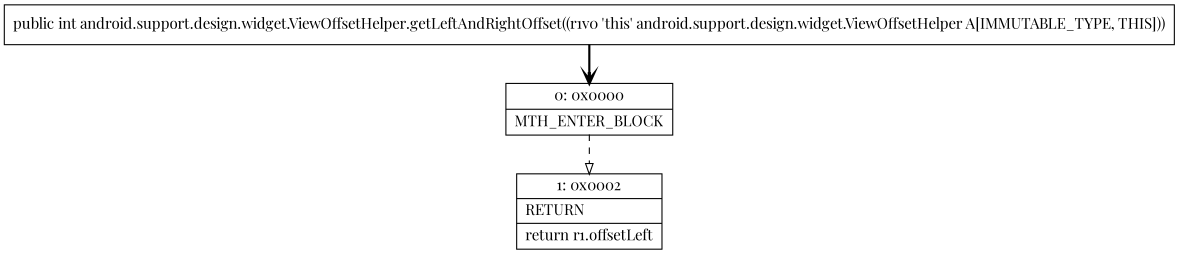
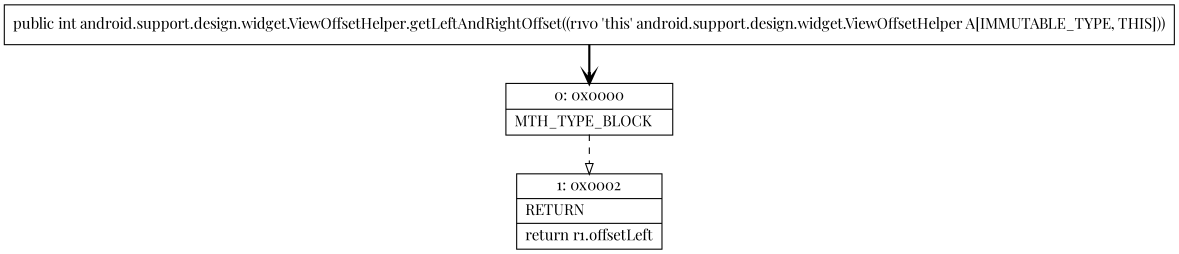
(589, 122) -> (583, 122)
